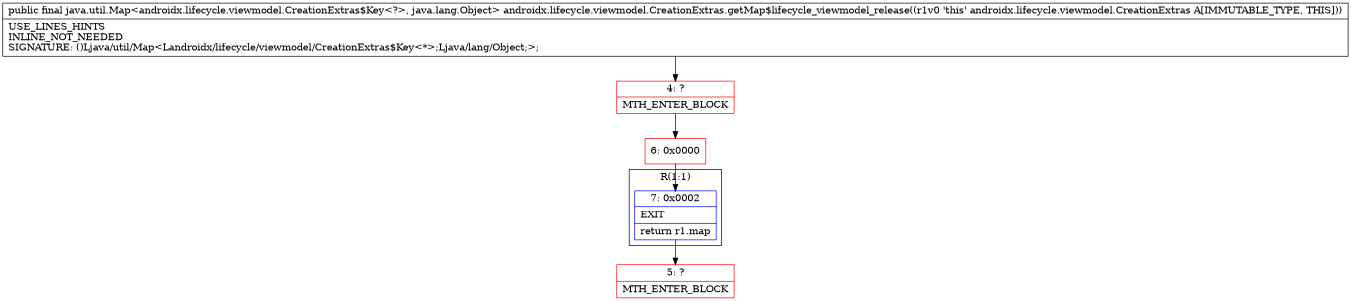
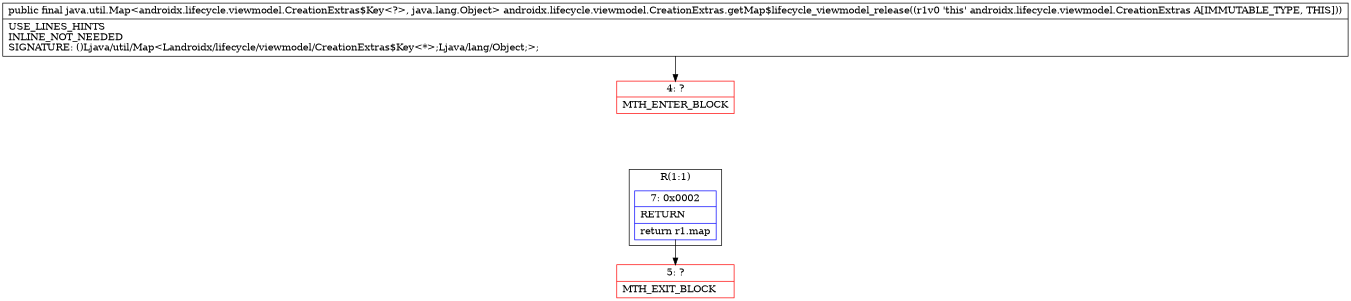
(675, 151) -> none
(652, 215) -> (663, 215)
(675, 289) -> (669, 289)
